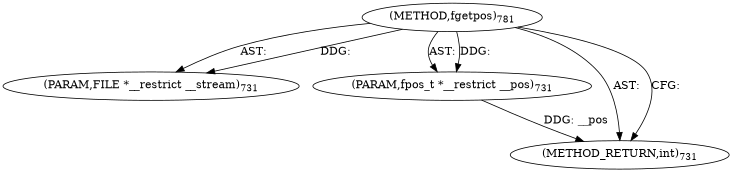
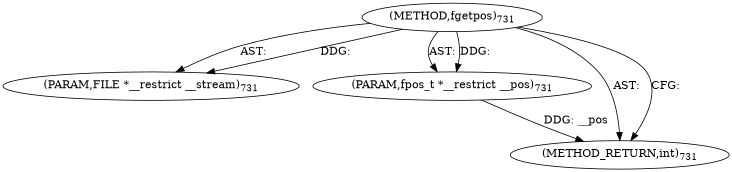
(506, 16) -> (506, 16)
